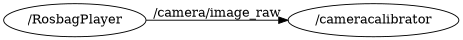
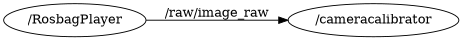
(217, 13) -> (217, 13)
